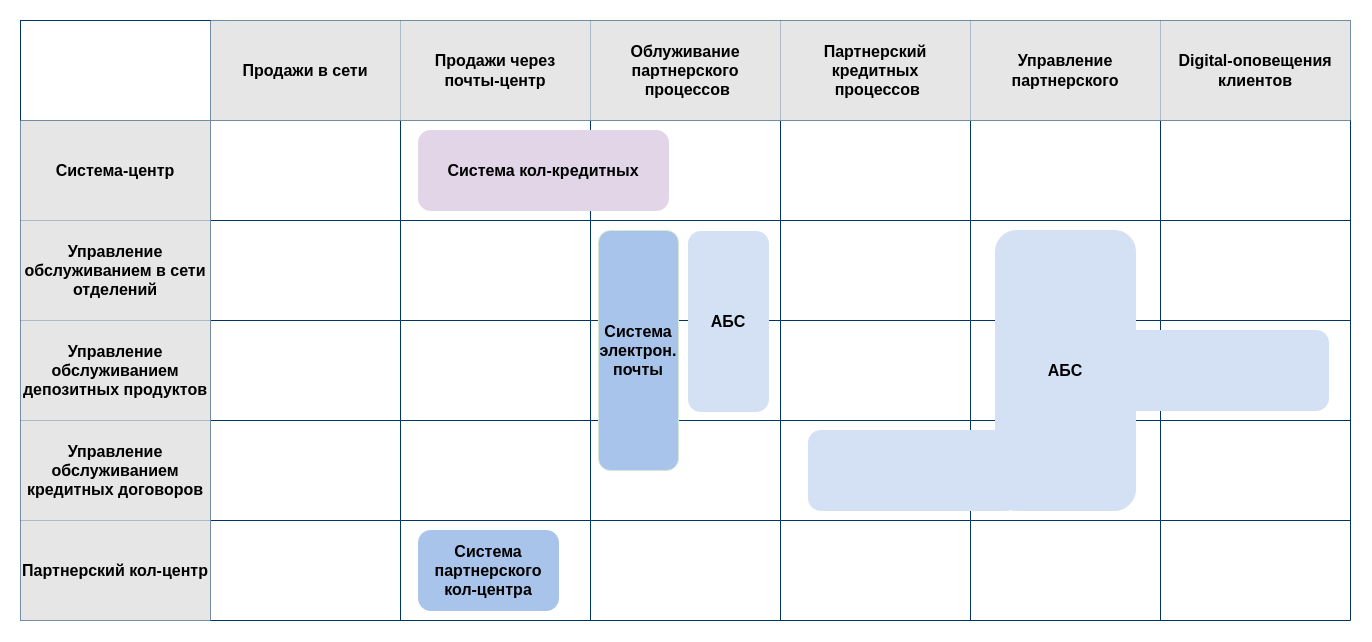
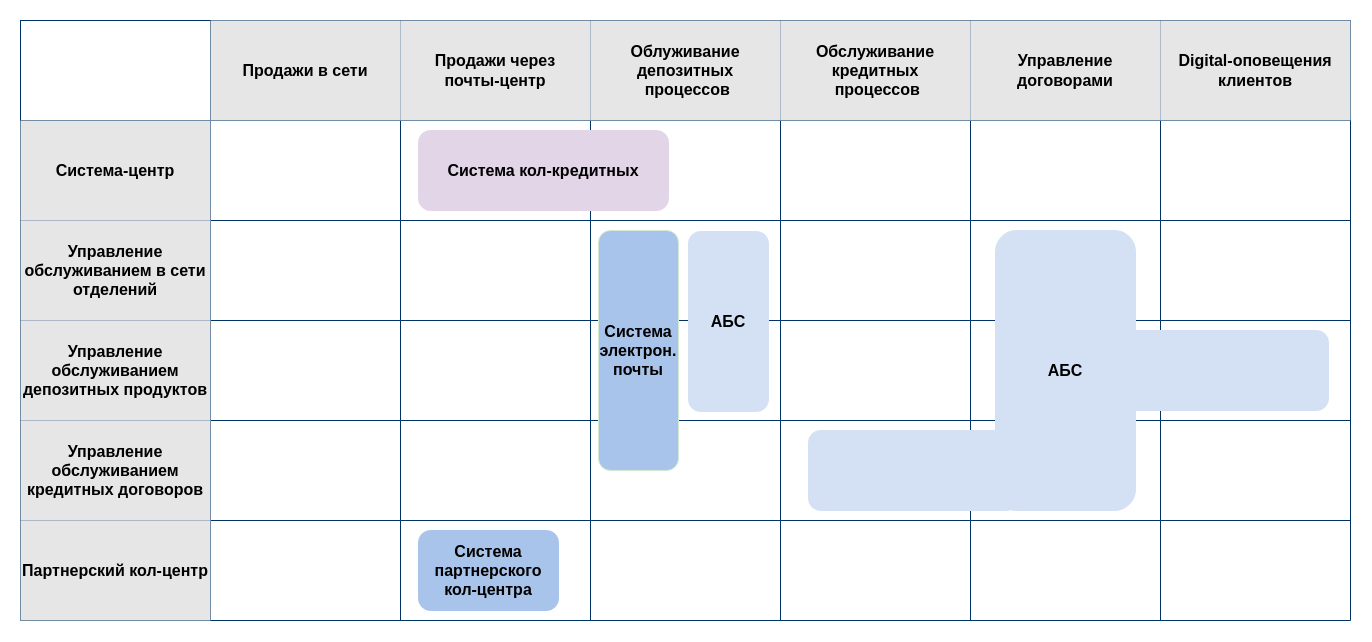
(686, 71) -> (686, 71)
(876, 71) -> (876, 71)
(1066, 71) -> (1066, 71)
